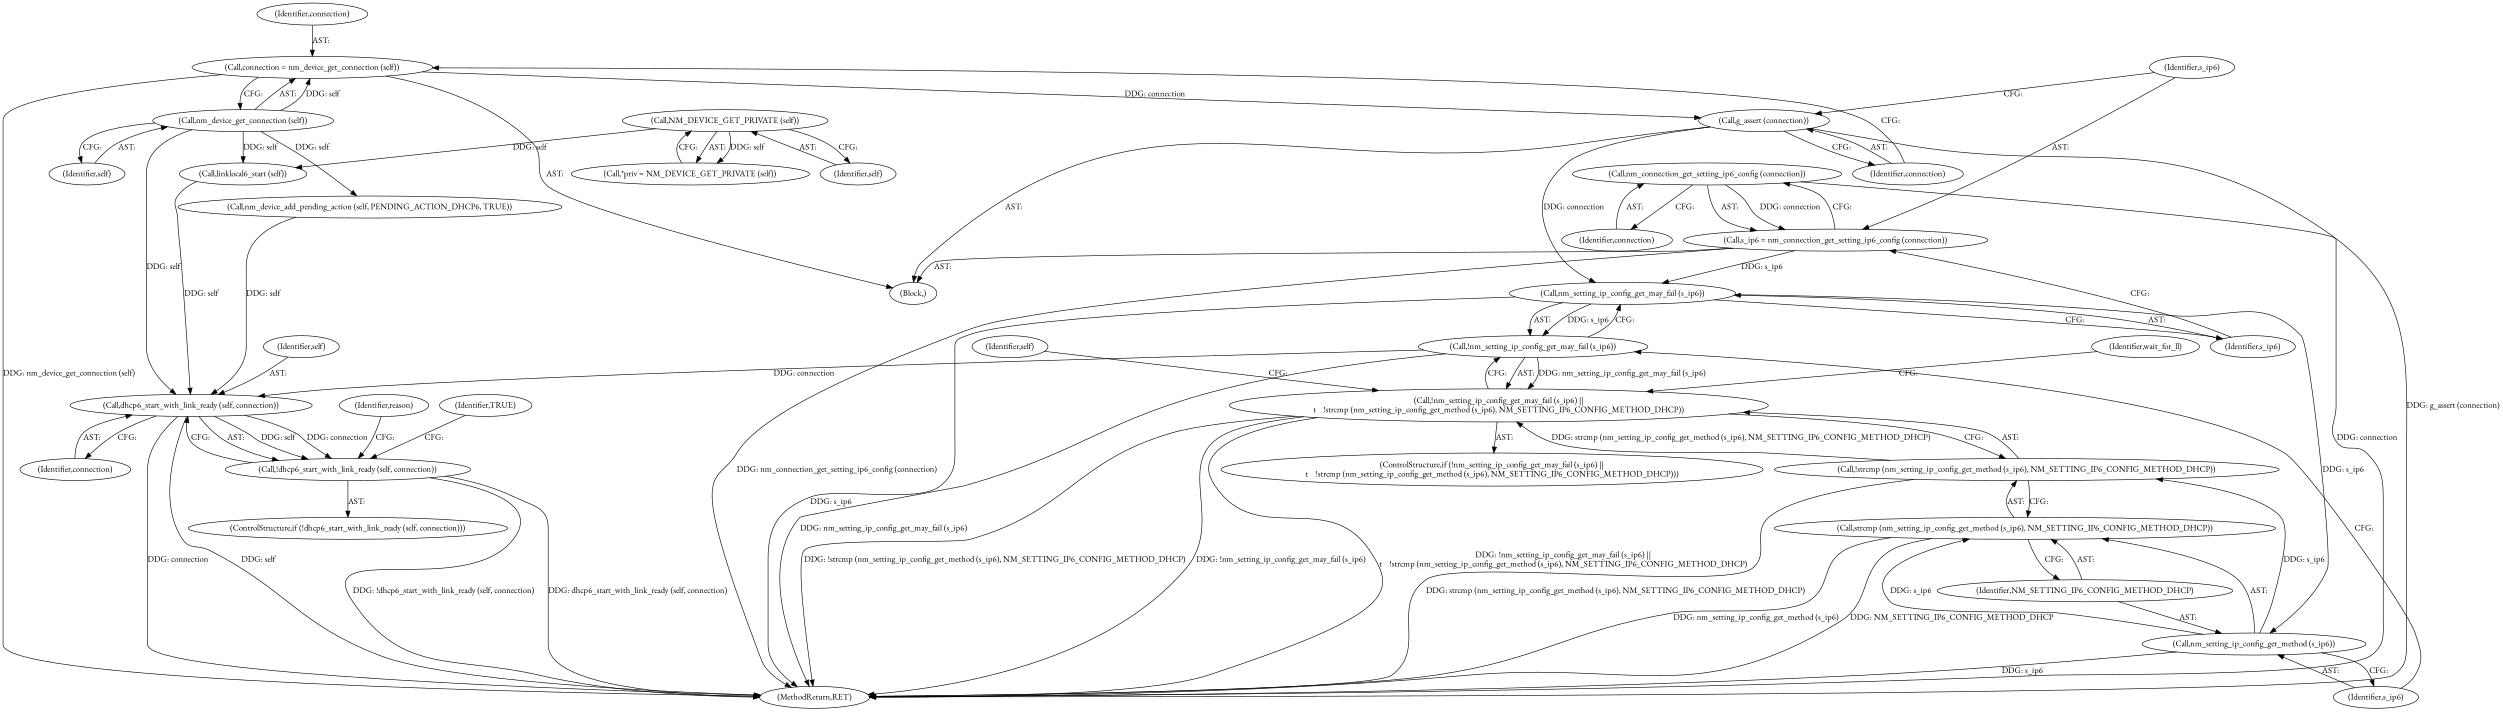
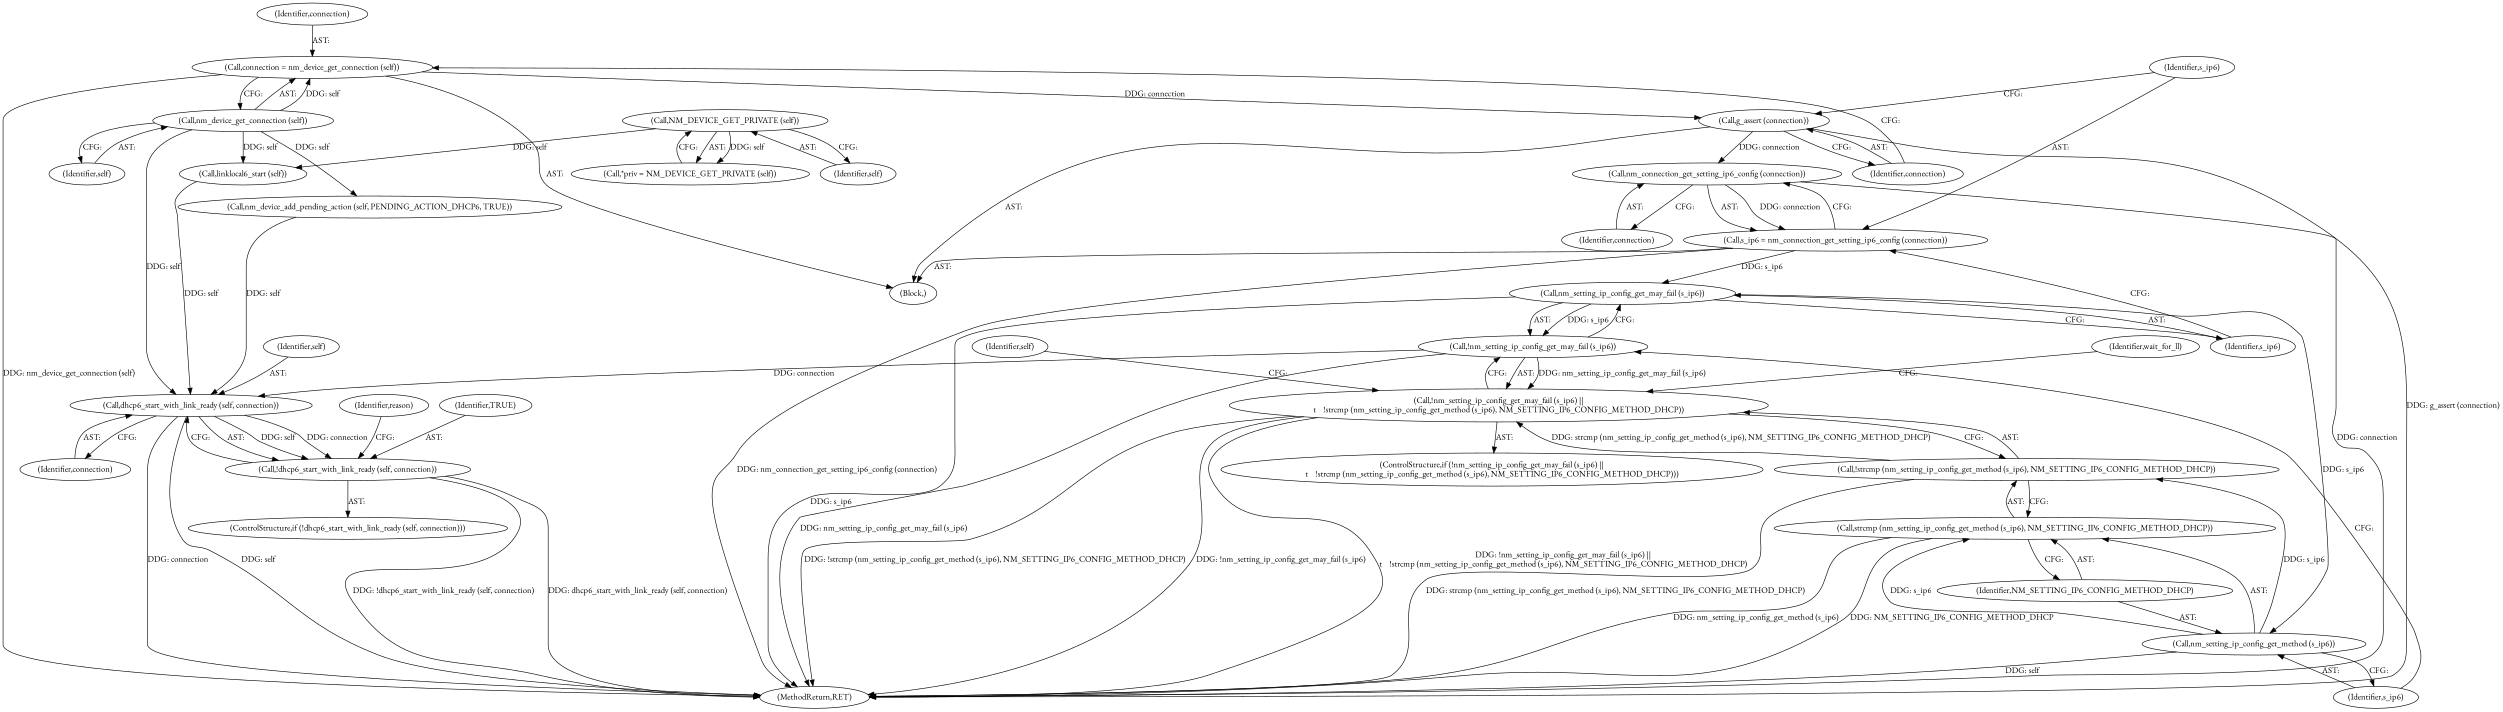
(1569, 161) -> (1738, 145)
(435, 437) -> (435, 437)
(2022, 671) -> (2022, 671)
